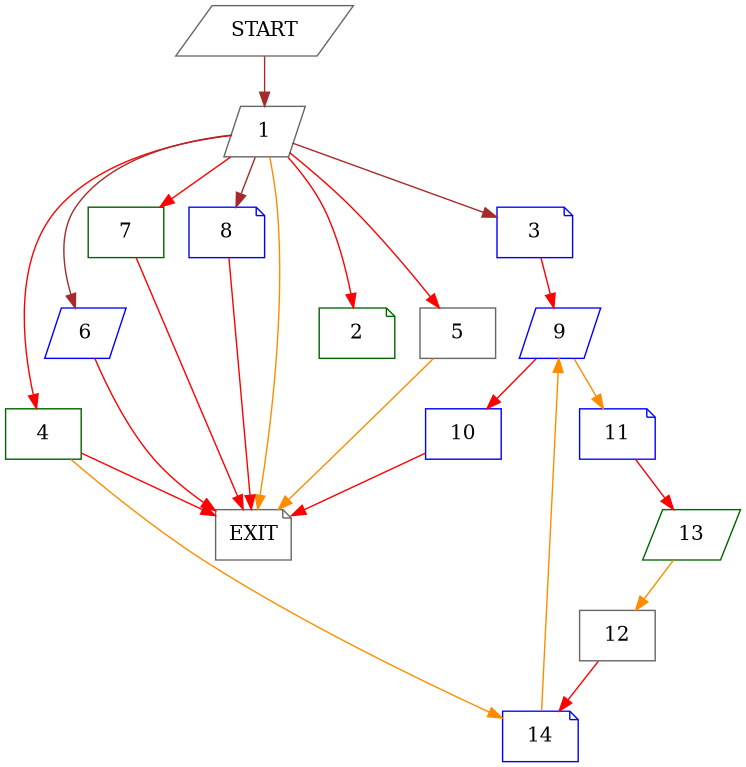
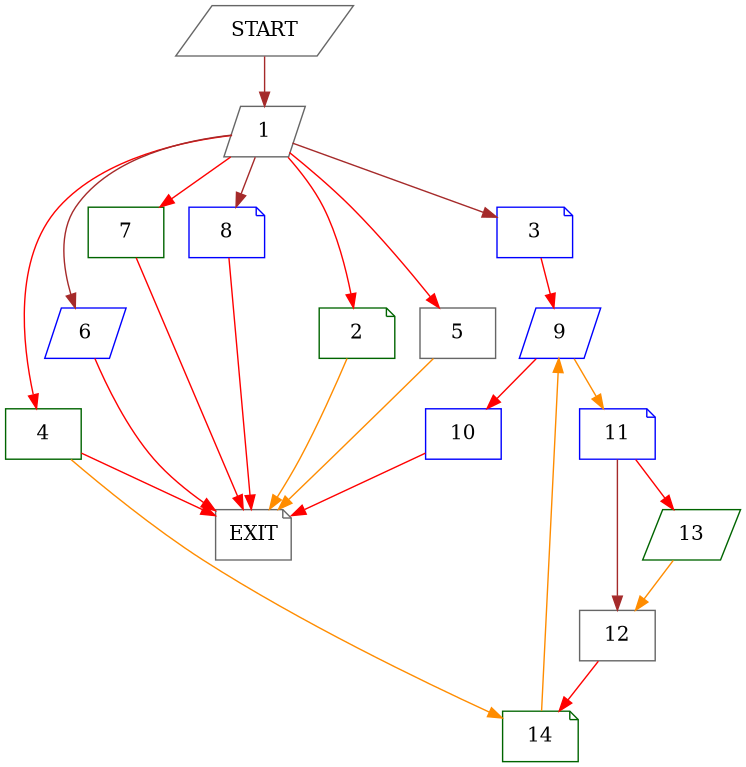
(278, 326) -> (315, 429)
none -> (617, 528)
(540, 736) -> (540, 736)
